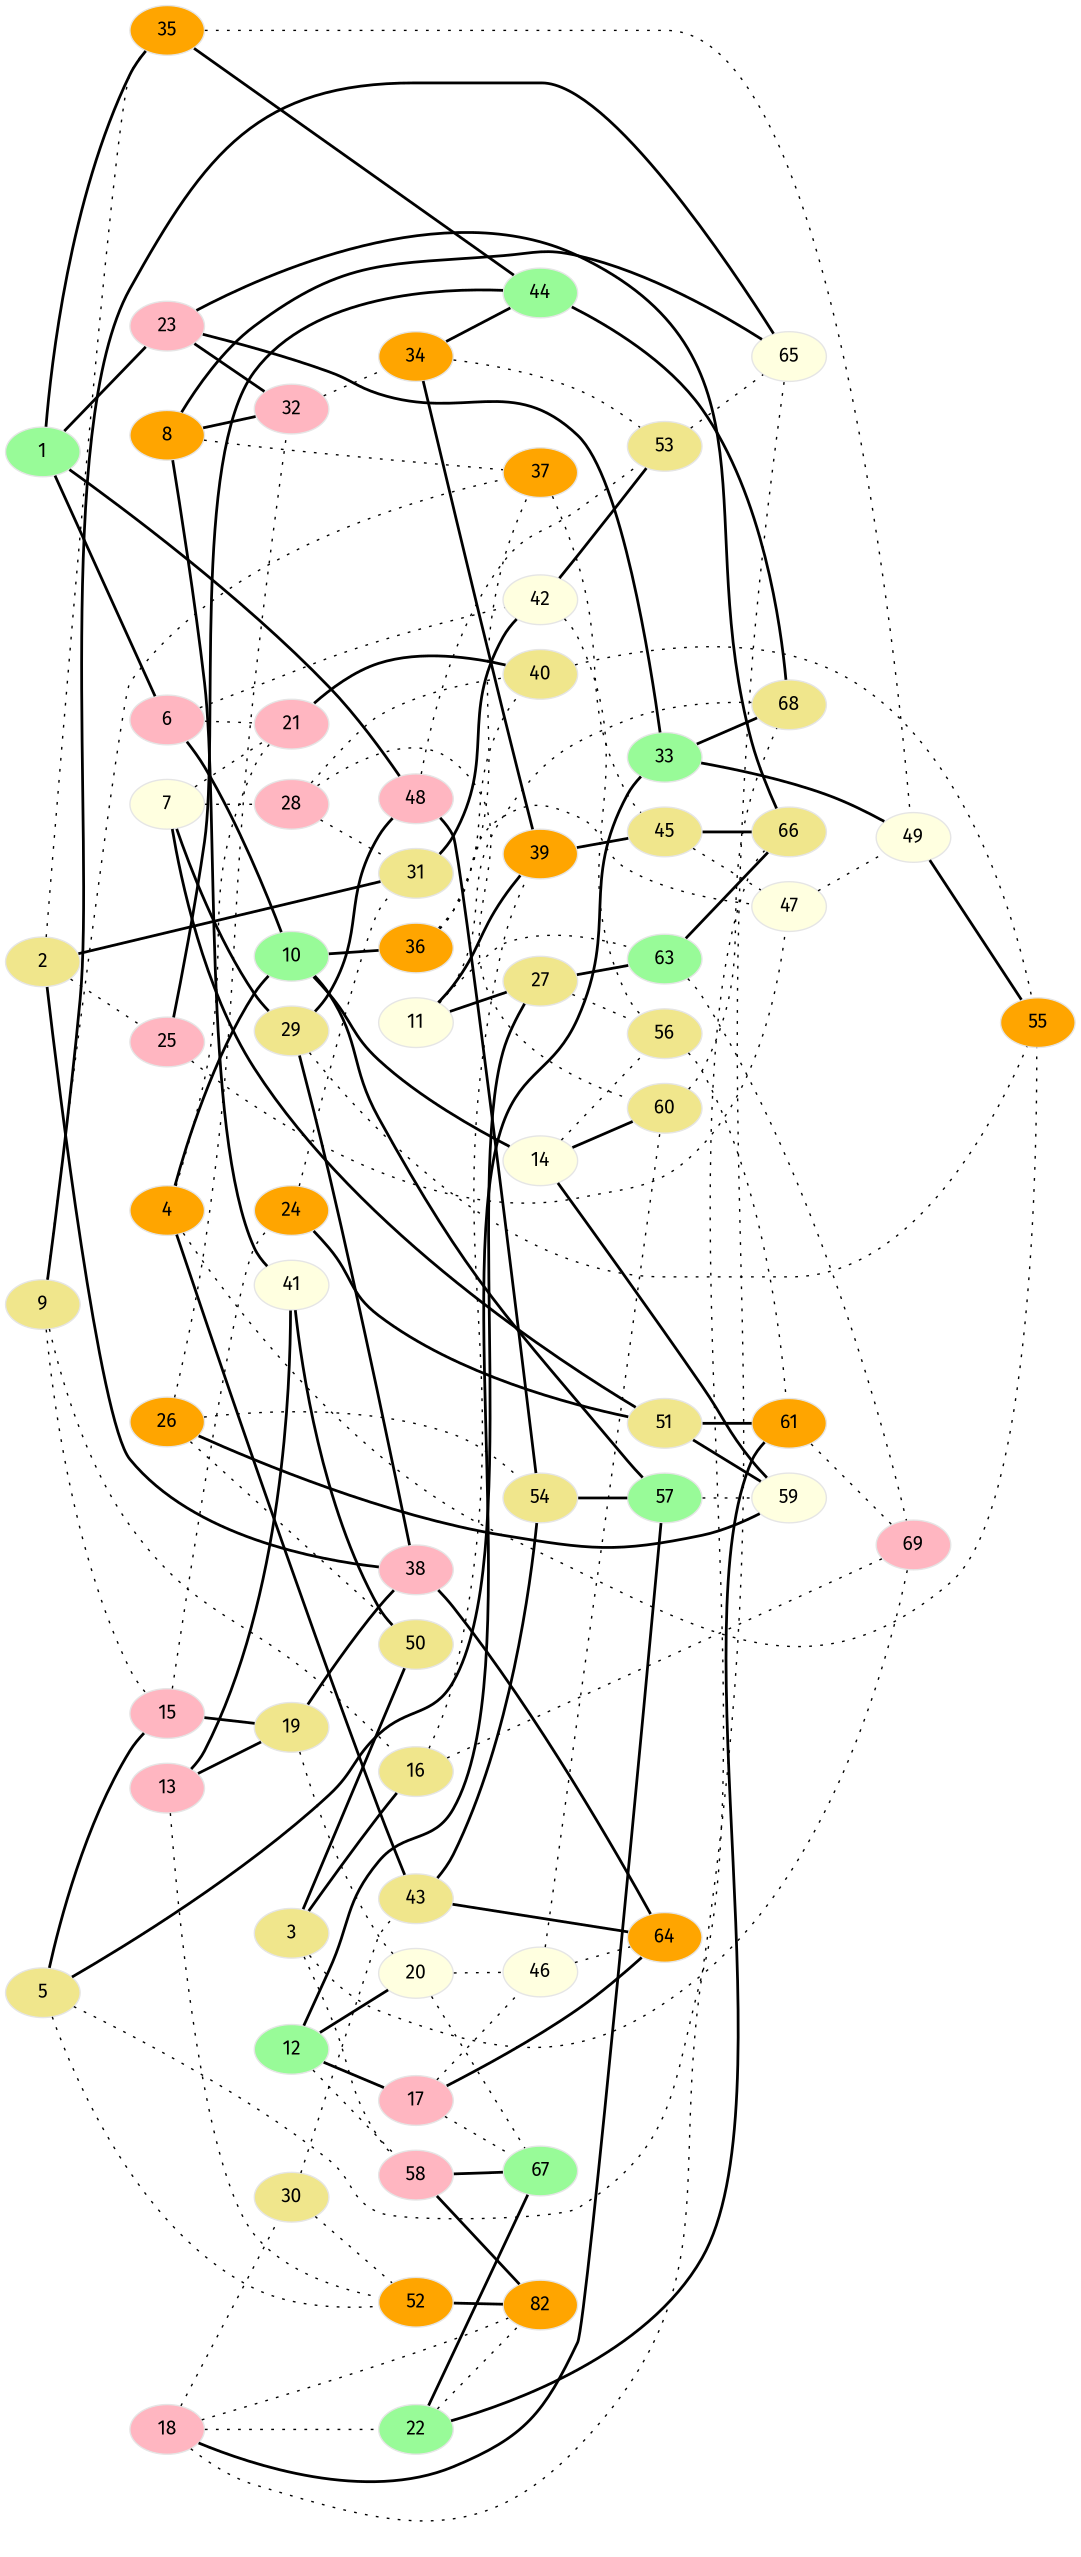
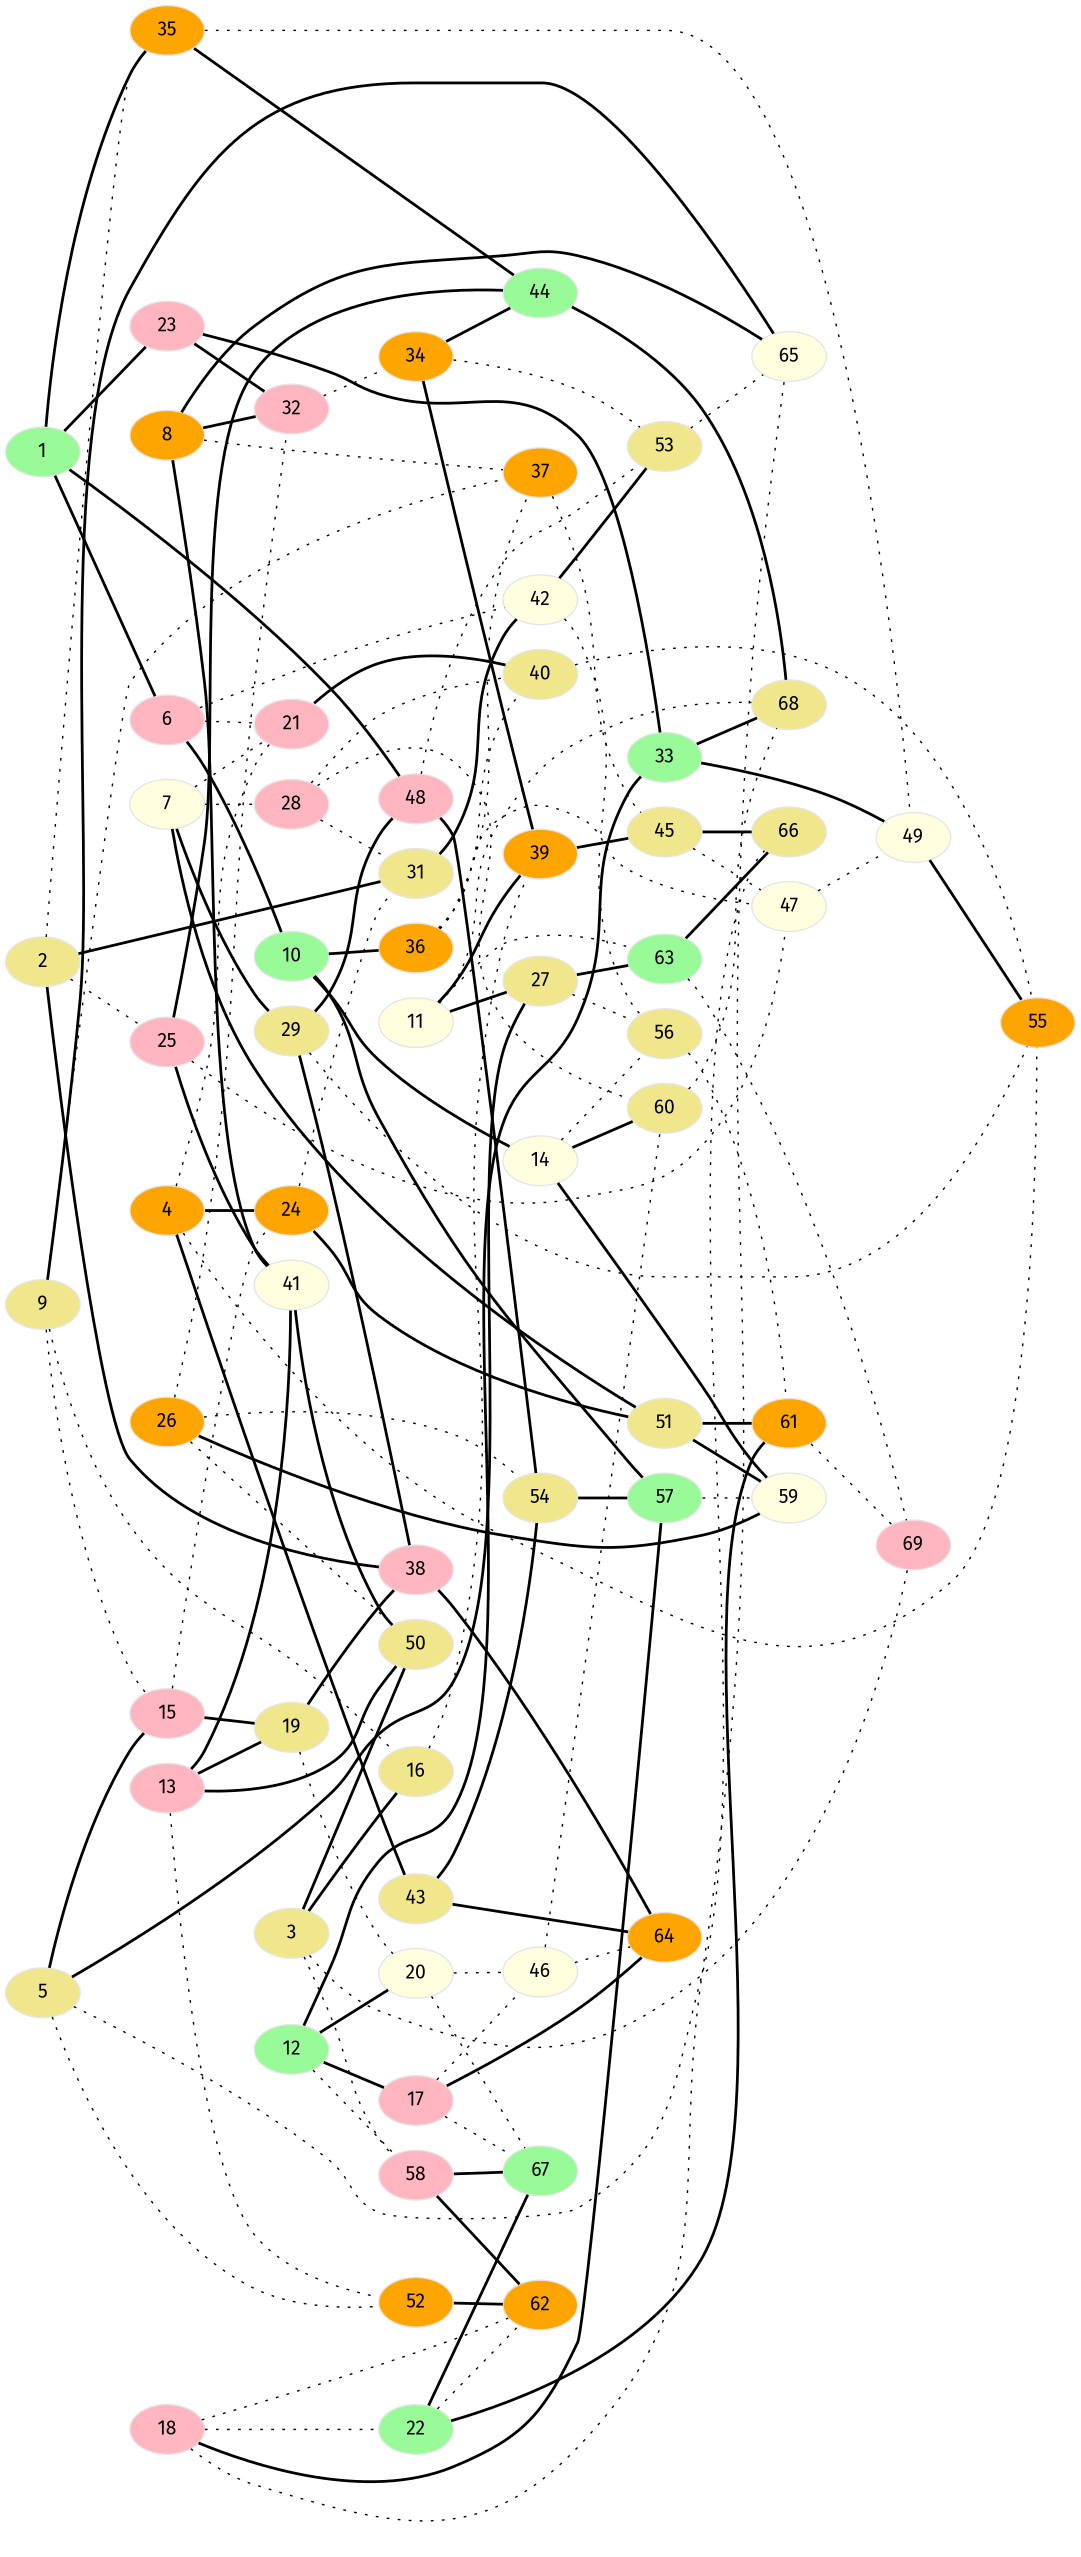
(665, 321) -> none
(212, 1076) -> (222, 1211)
none -> (207, 1155)
(665, 1658) -> none
none -> (325, 1767)
(292, 2197) -> none
(540, 2305) -> (540, 2305)
